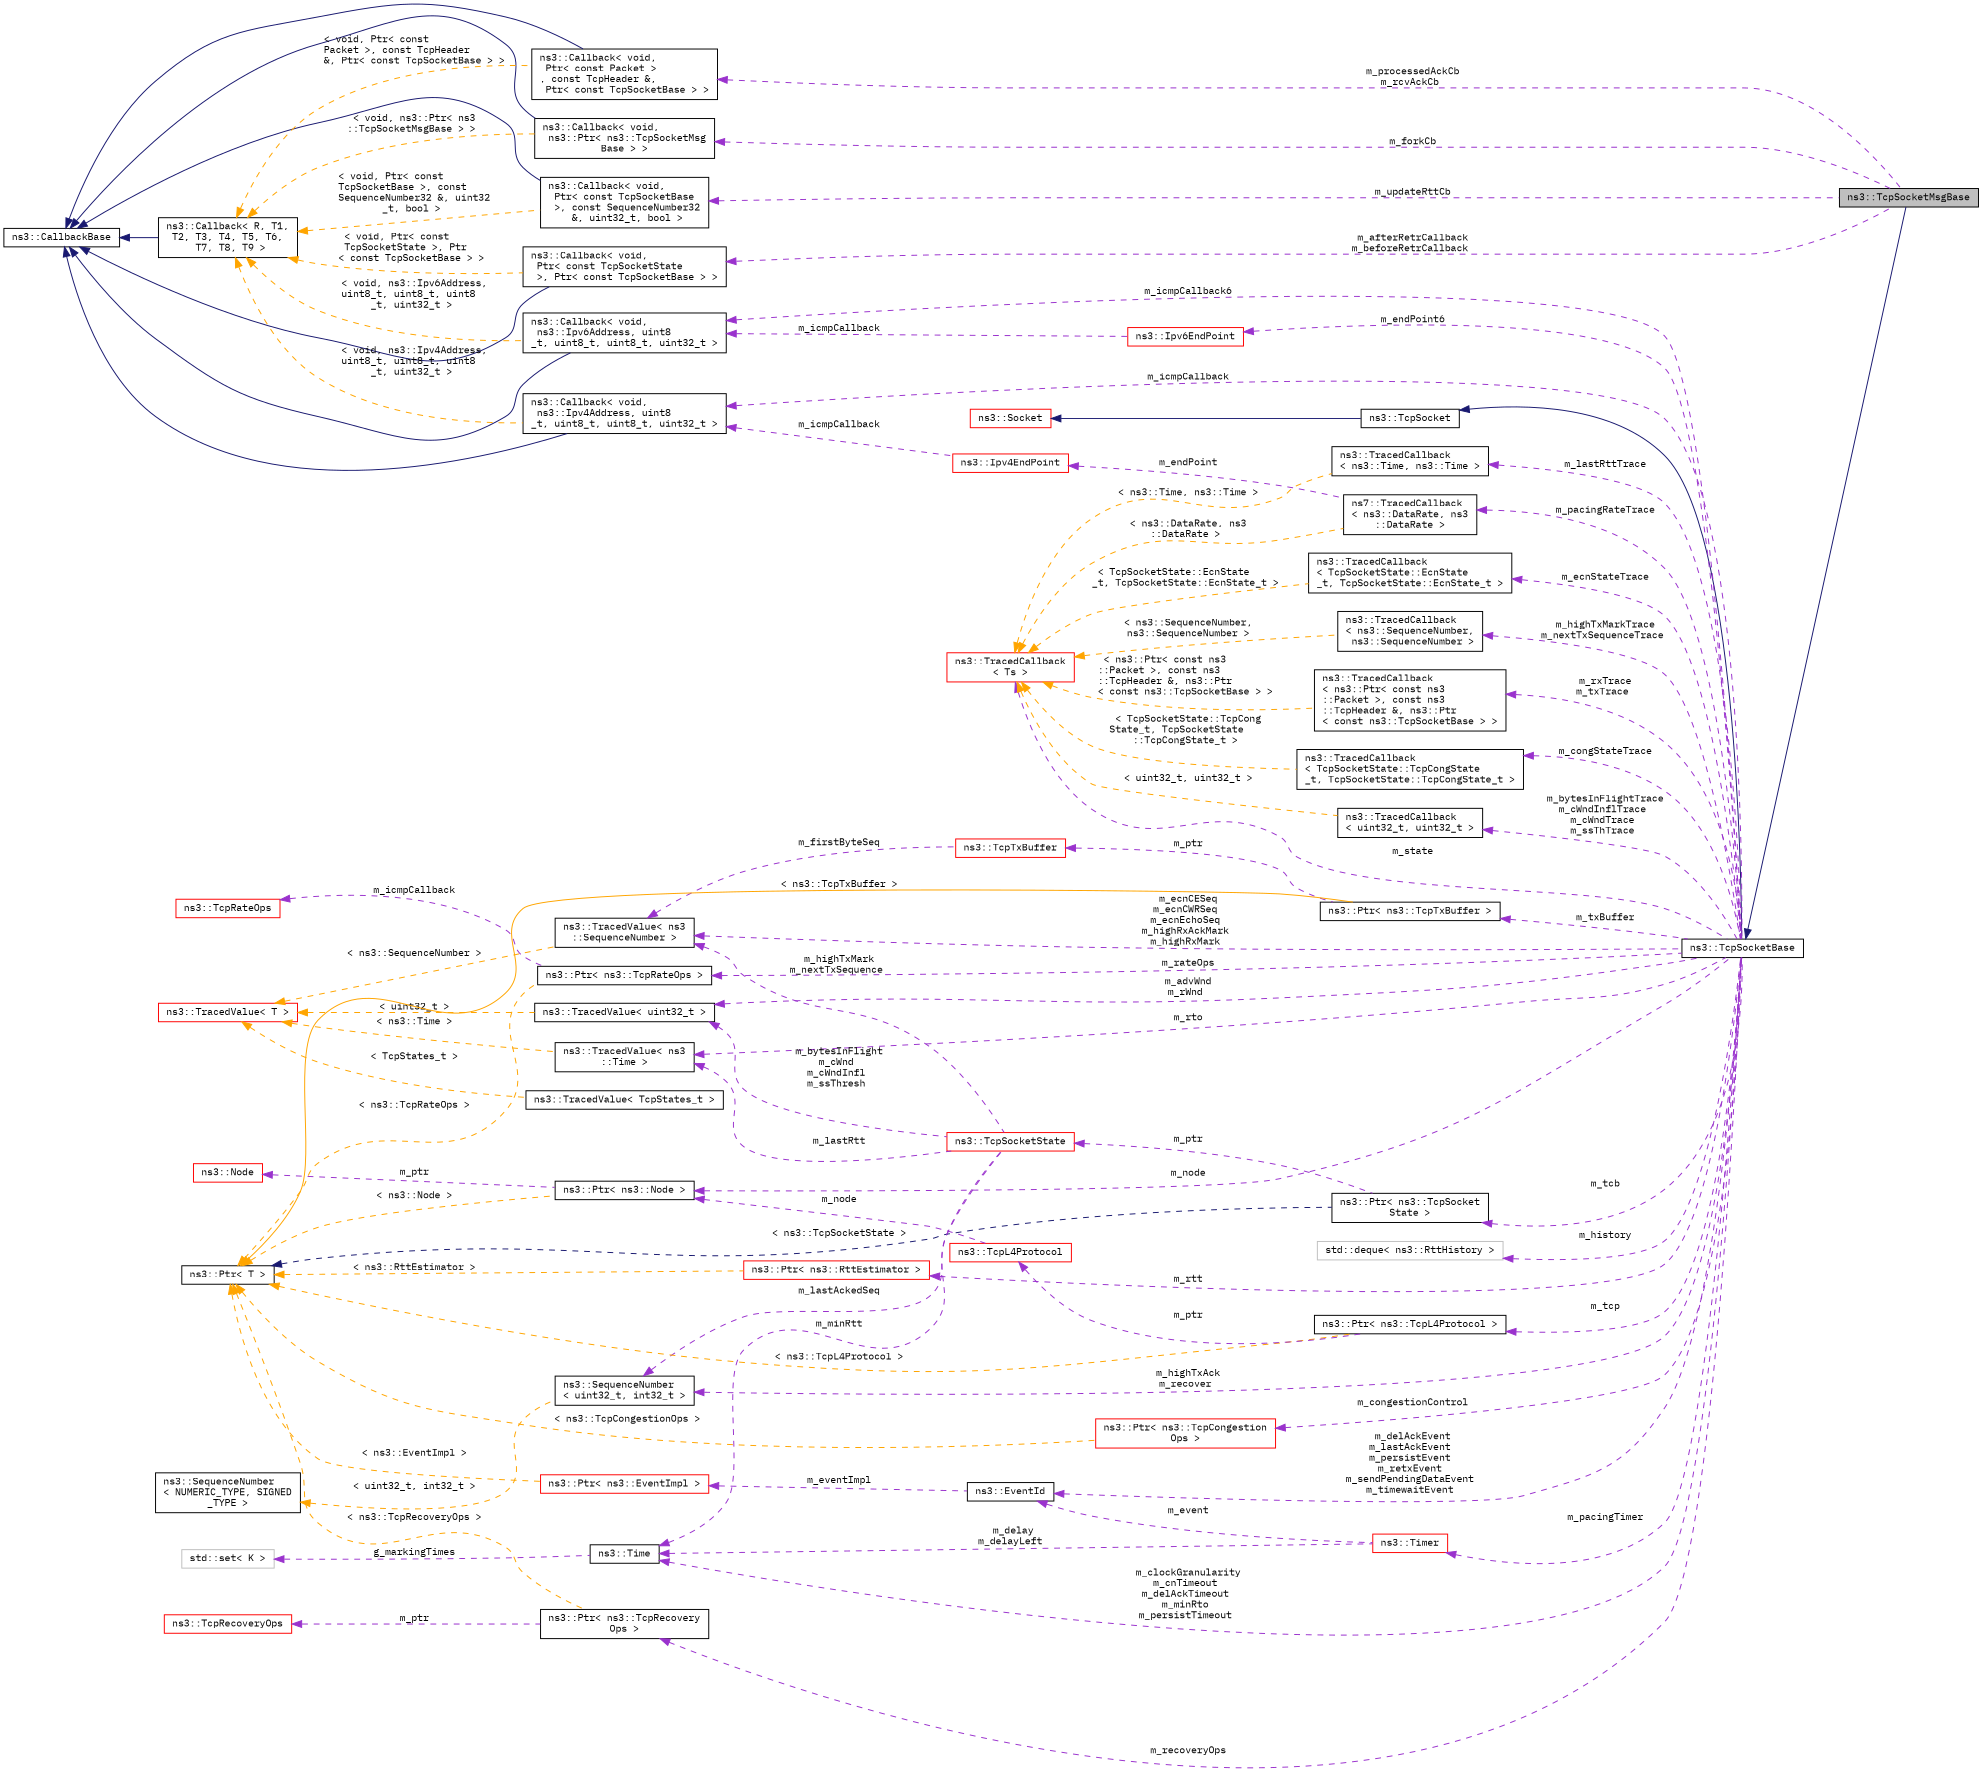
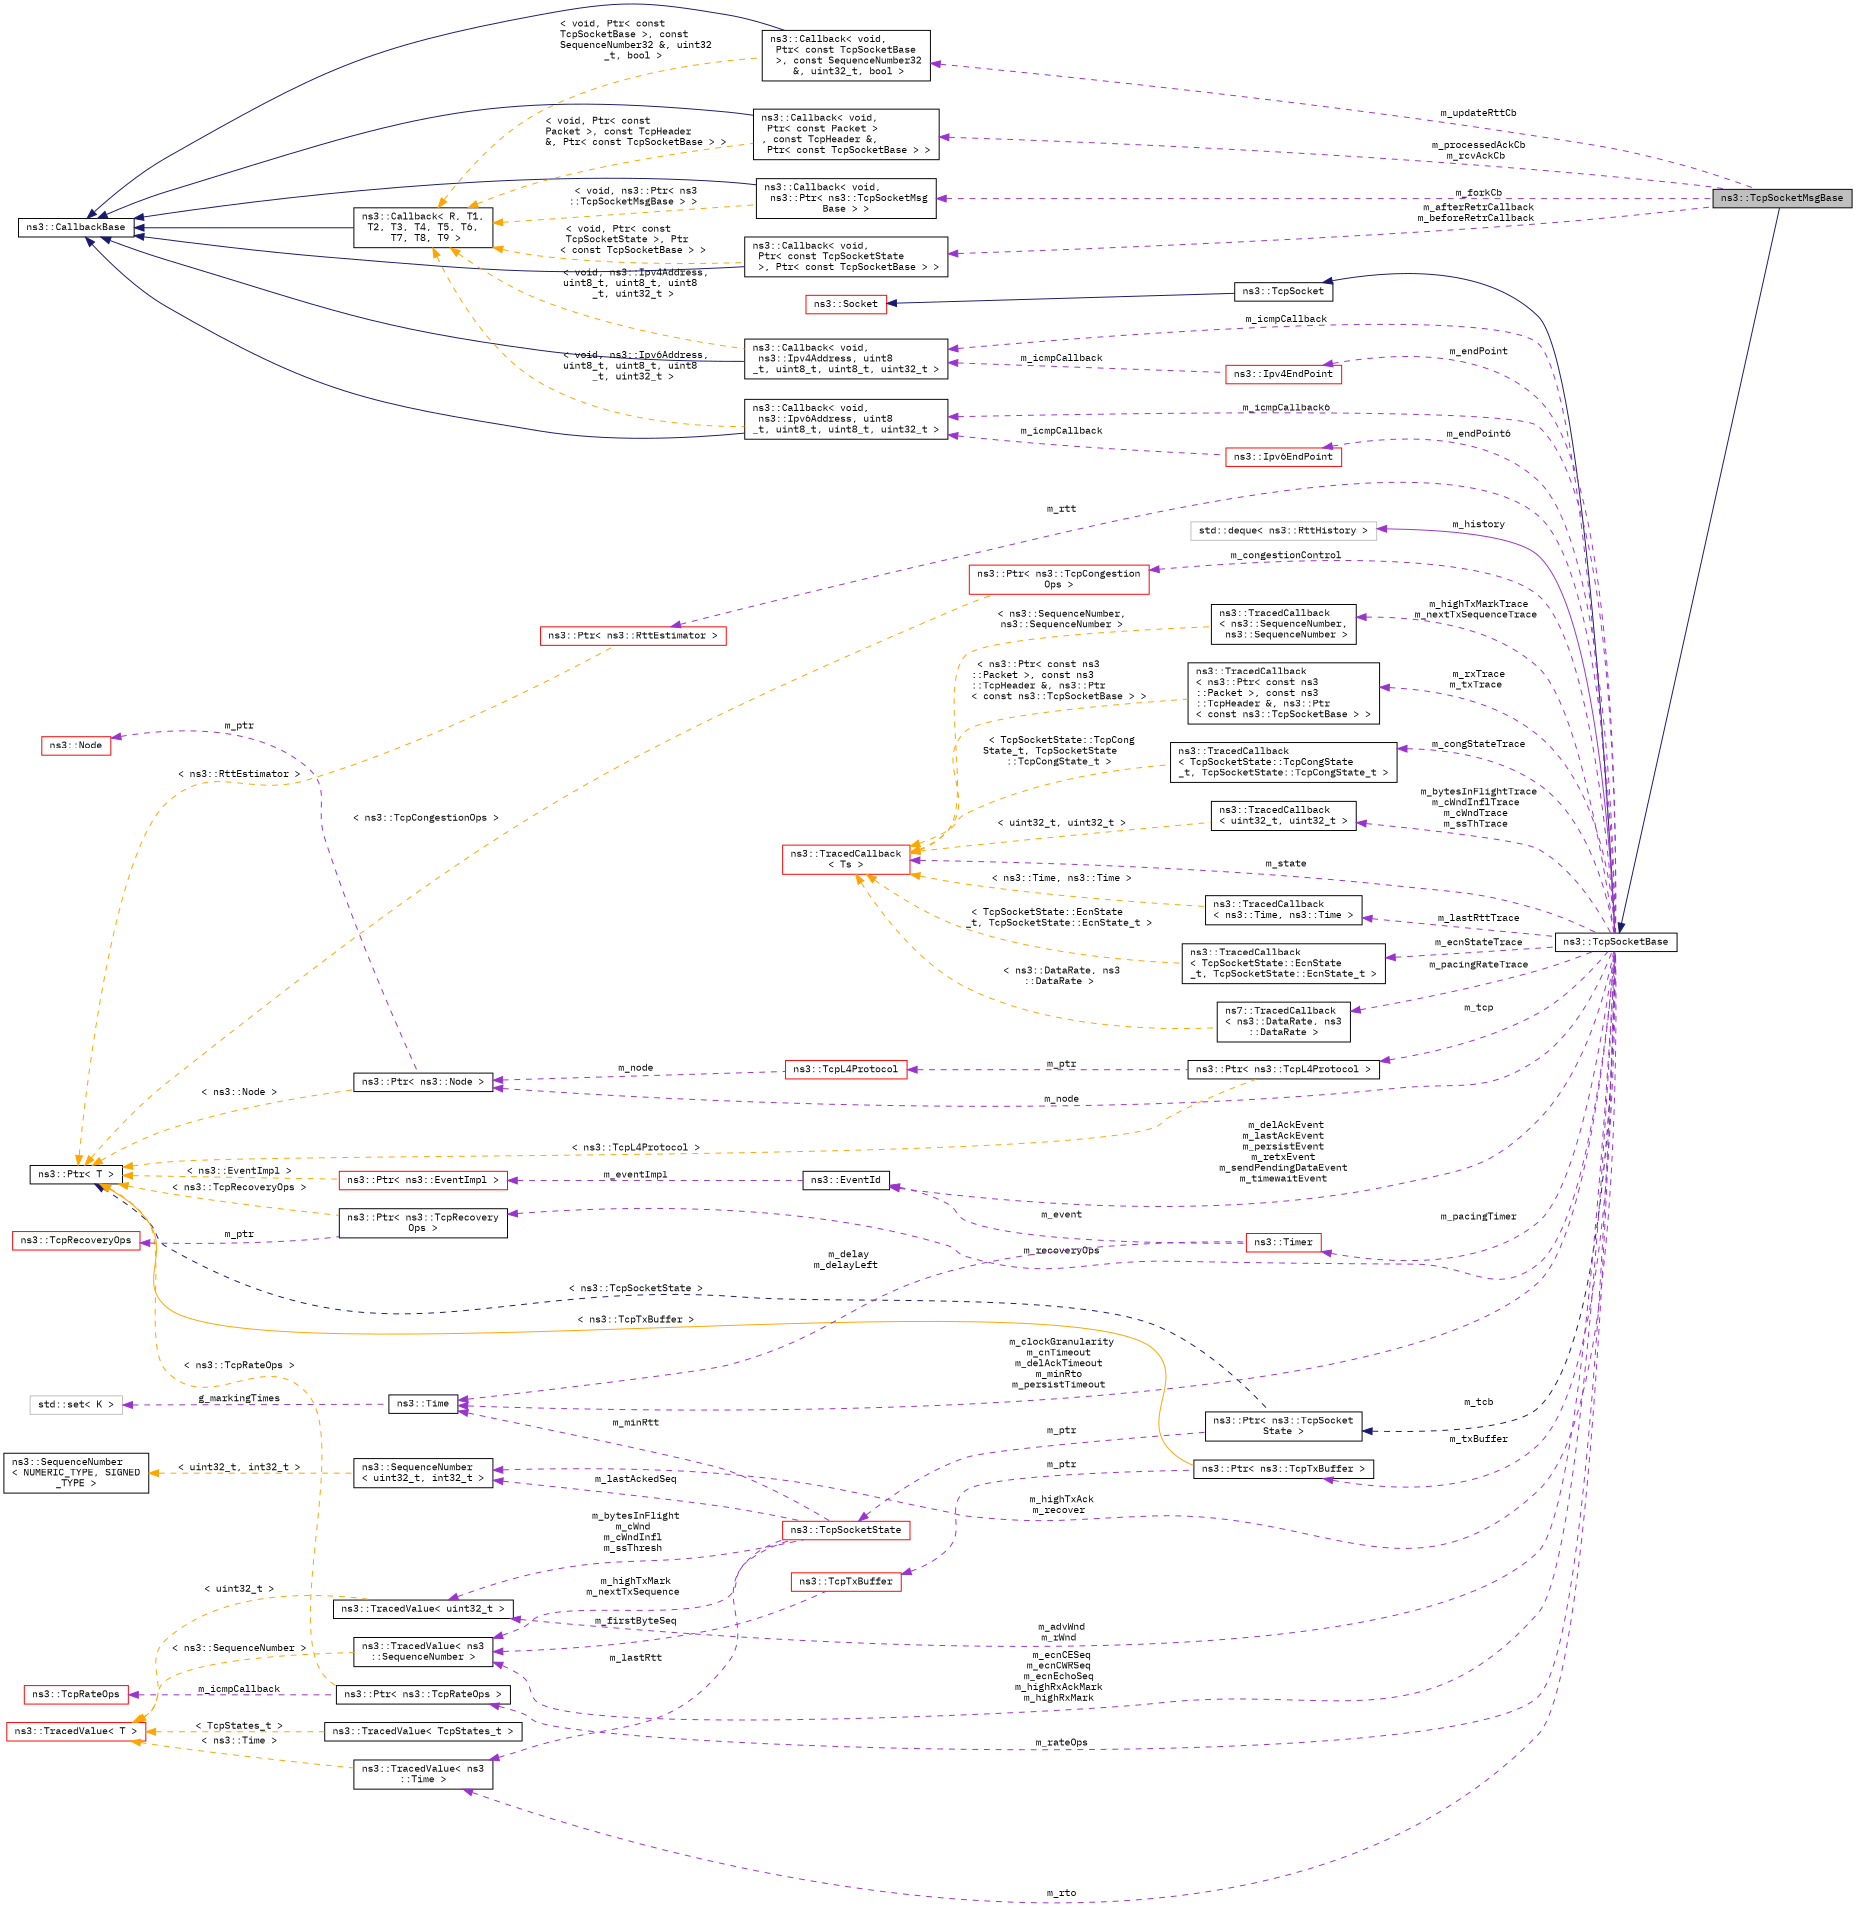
(1212, 477) -> (1555, 426)
(1690, 1164) -> (1580, 1316)
(1698, 1179) -> (1582, 662)
